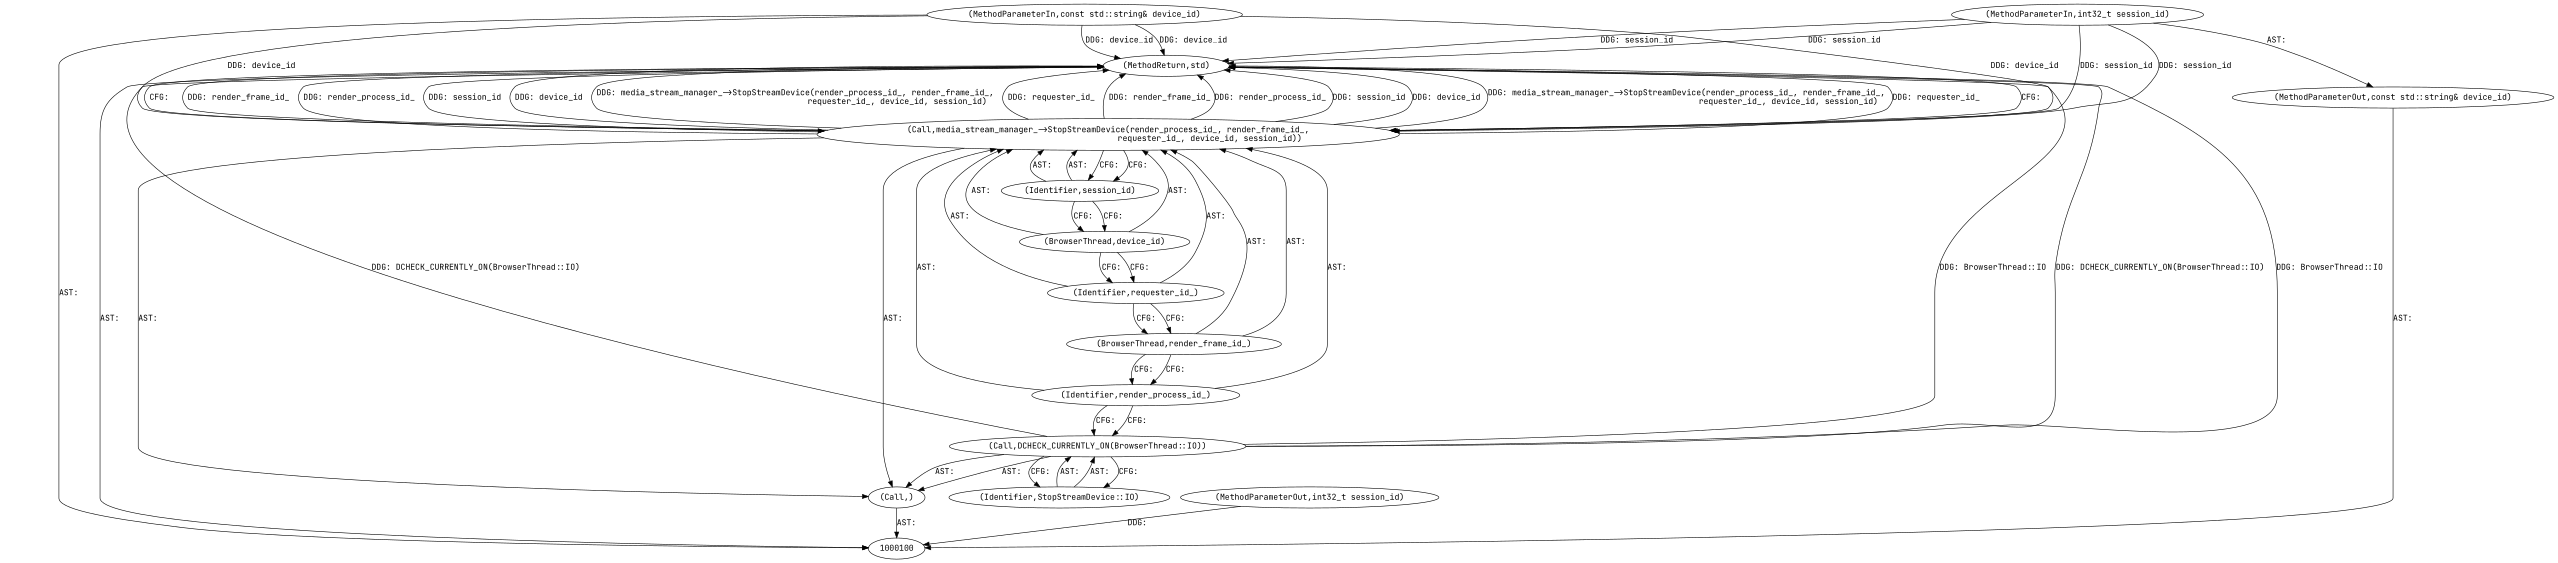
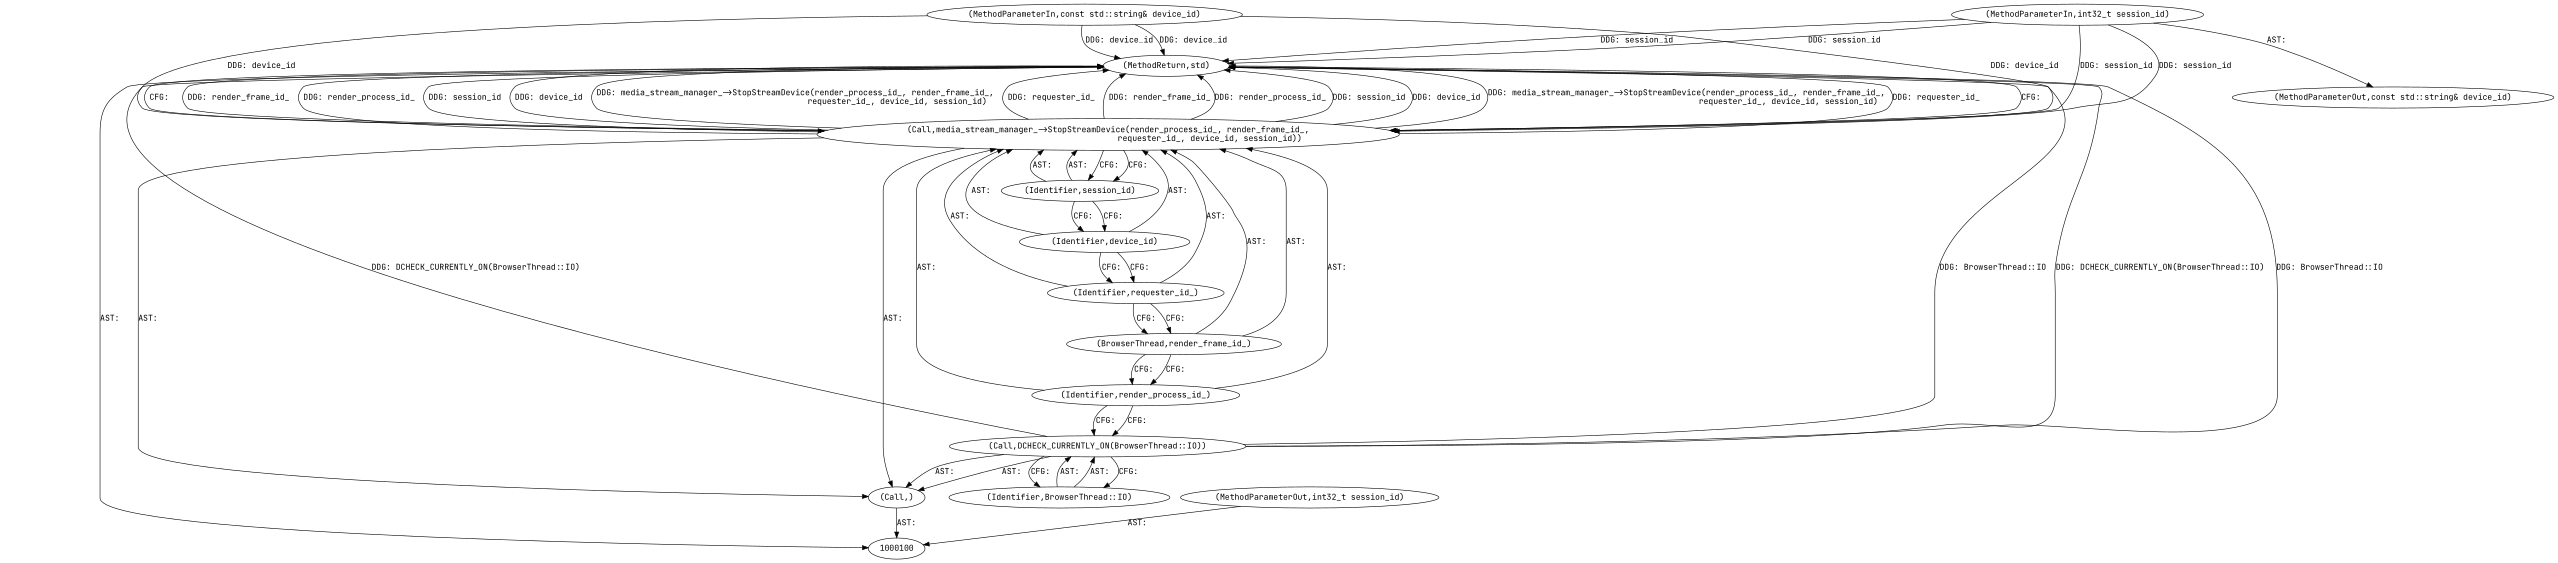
(1105, 242) -> (1105, 242)
(59, 250) -> none
(1059, 497) -> (1059, 497)
(1140, 523) -> (1140, 523)
(1858, 534) -> none
